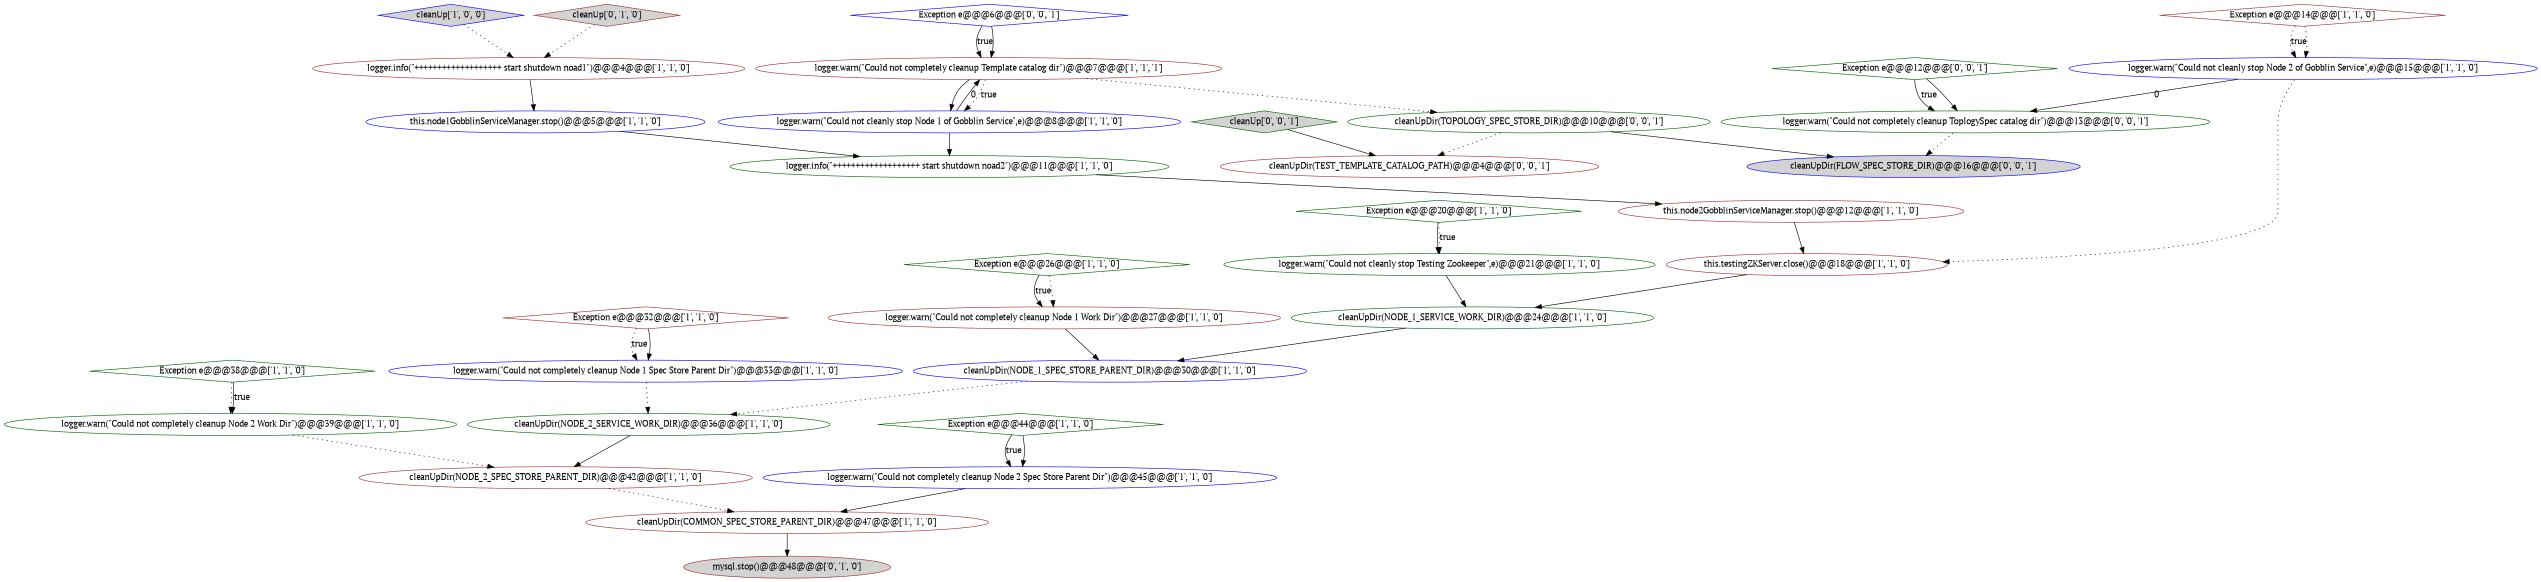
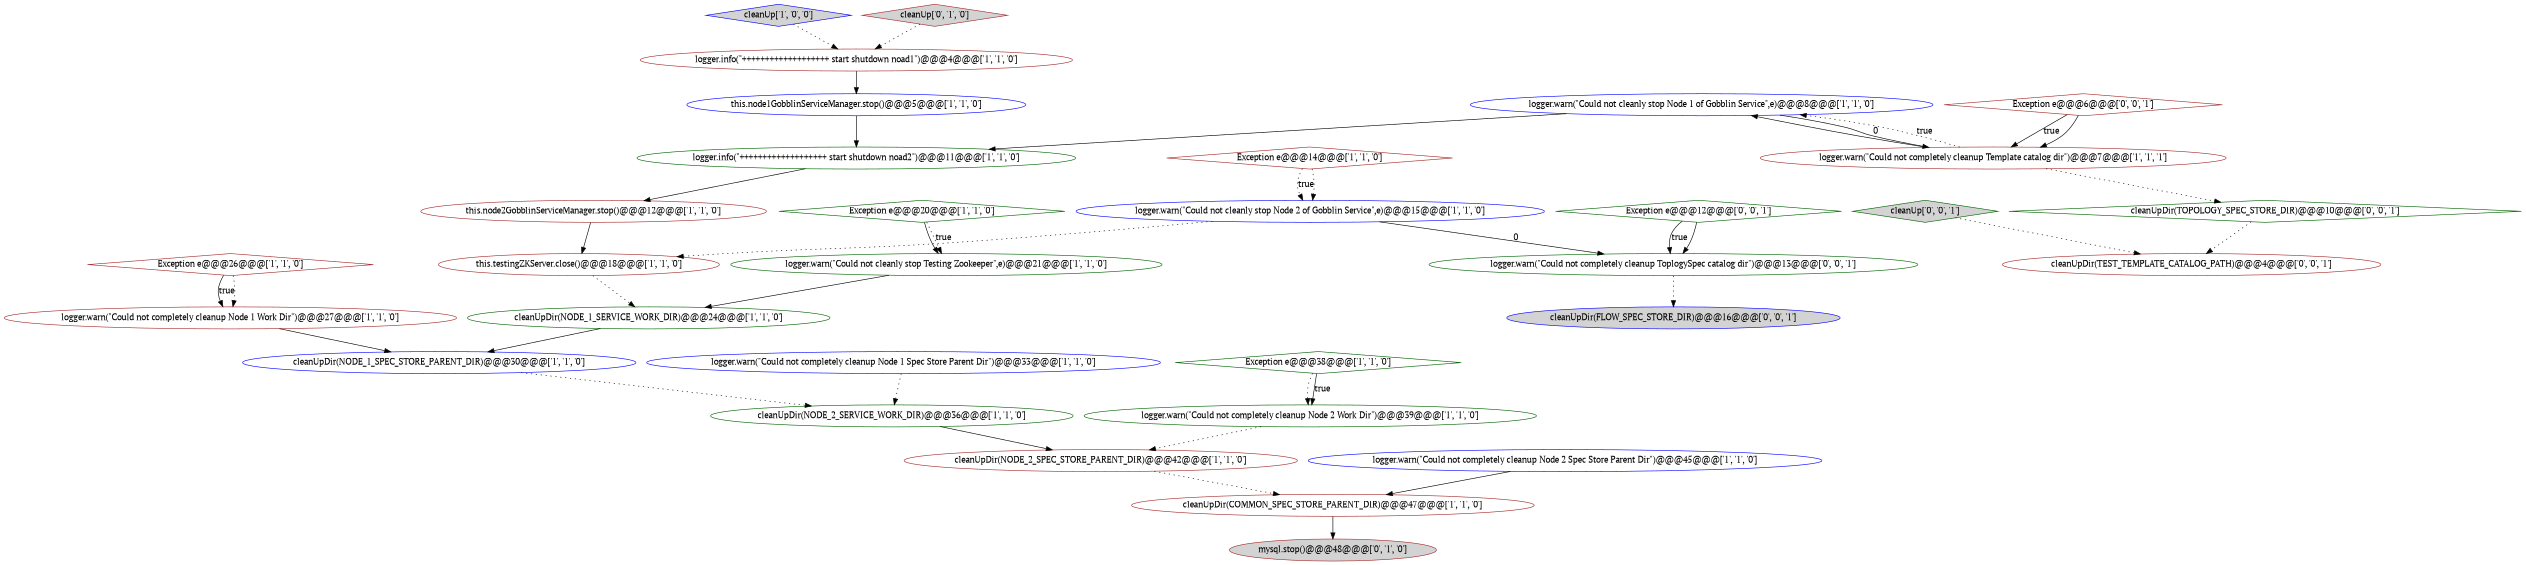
(989, 15) -> (2083, 105)
(1529, 122) -> (2265, 211)
(1328, 142) -> (2045, 235)
(1719, 144) -> none
(1047, 265) -> (230, 265)
(1644, 291) -> (611, 289)
(646, 318) -> none
(1021, 424) -> none
